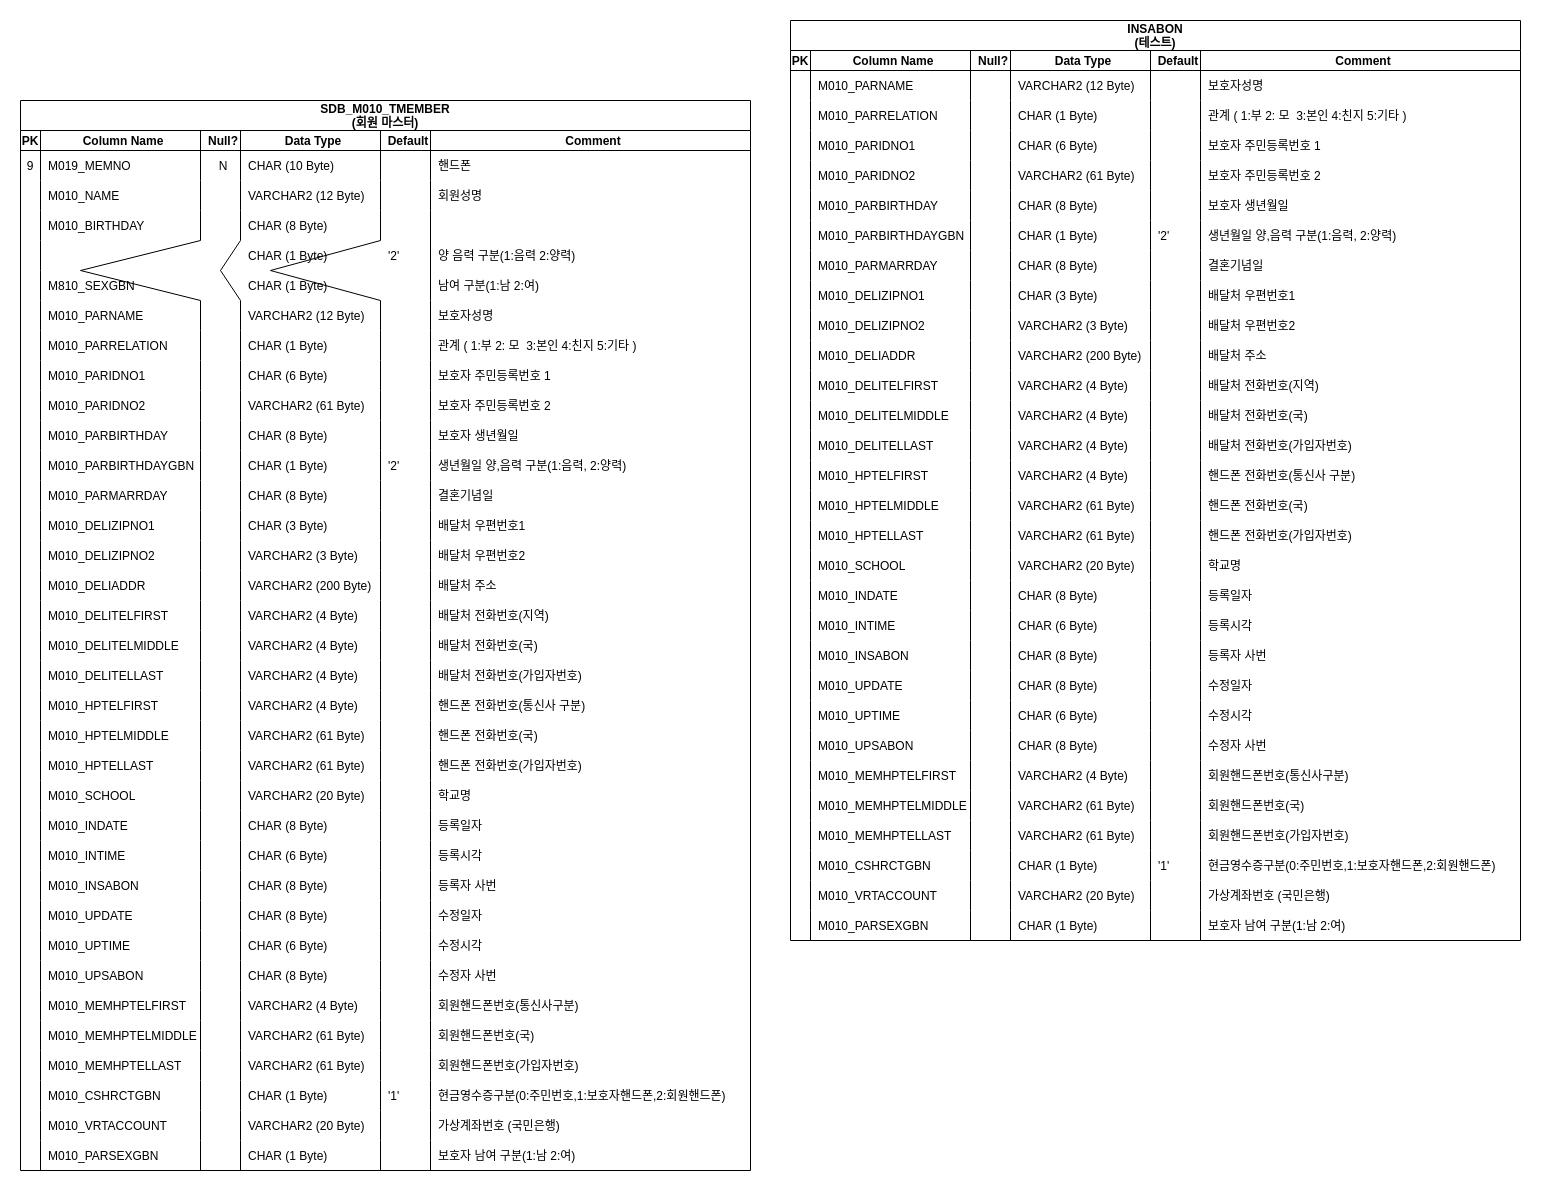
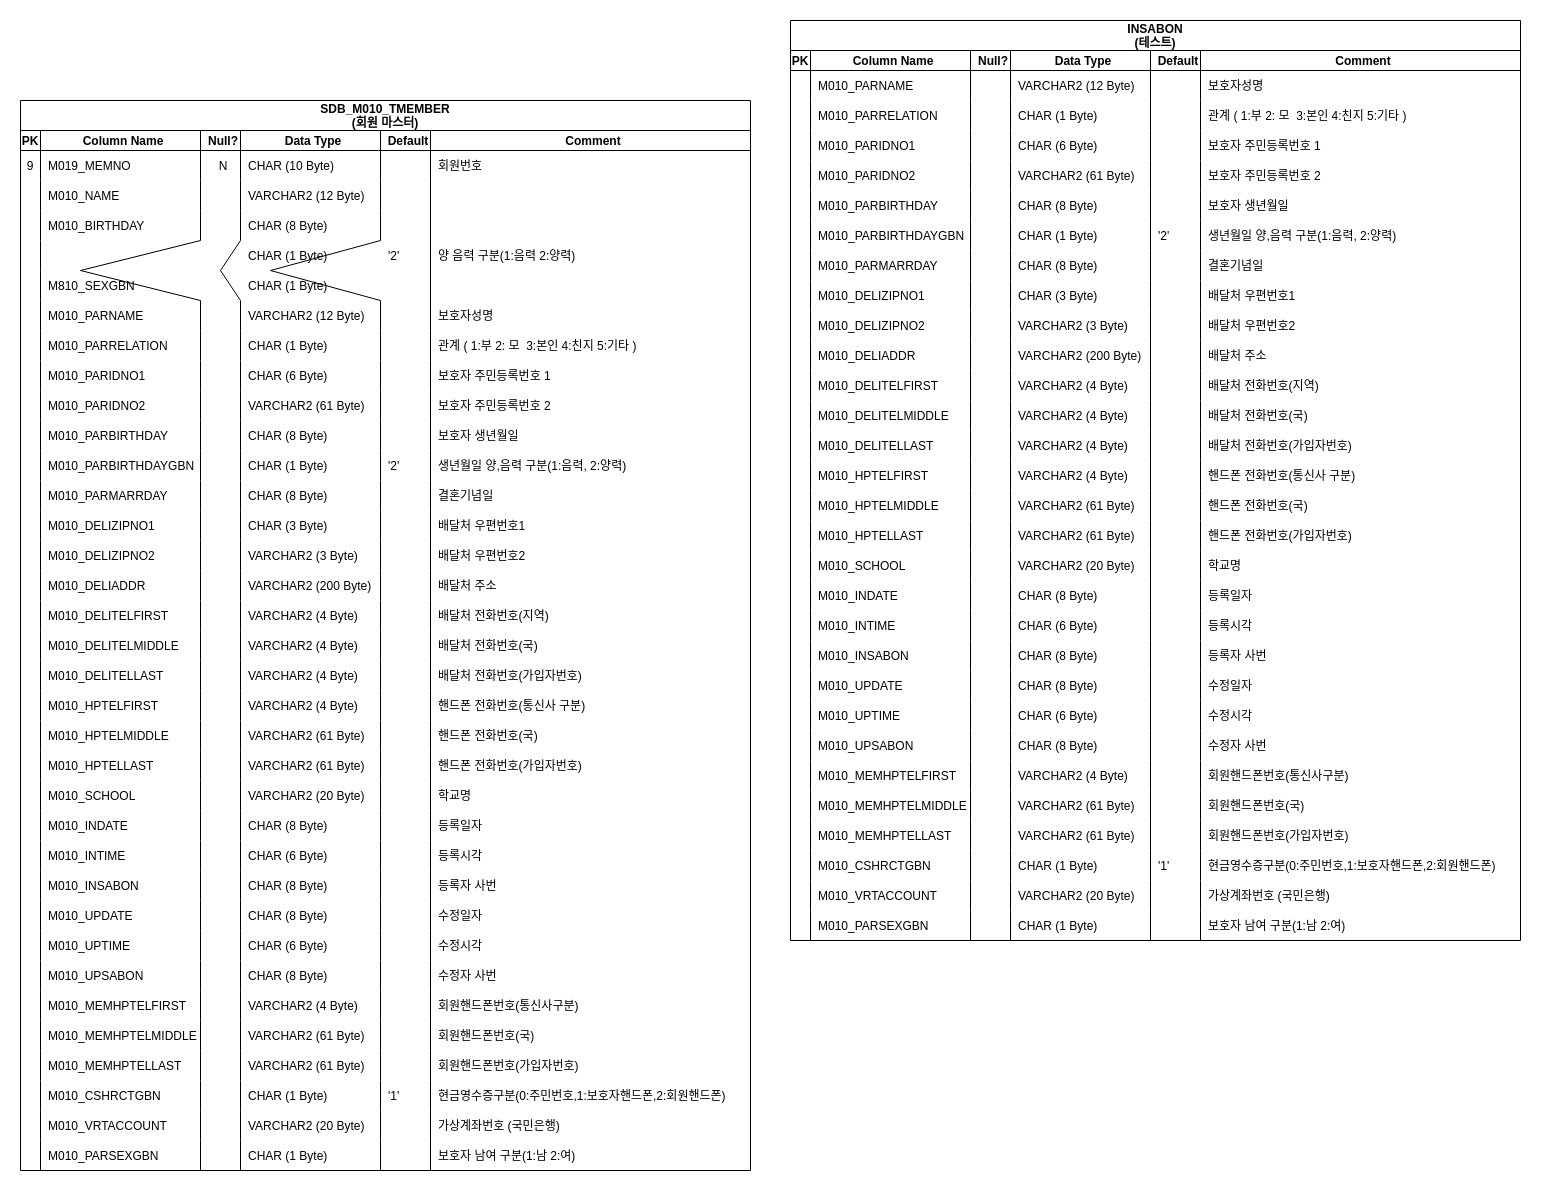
(456, 166) -> (462, 166)
(591, 196) -> none
(591, 286) -> none
